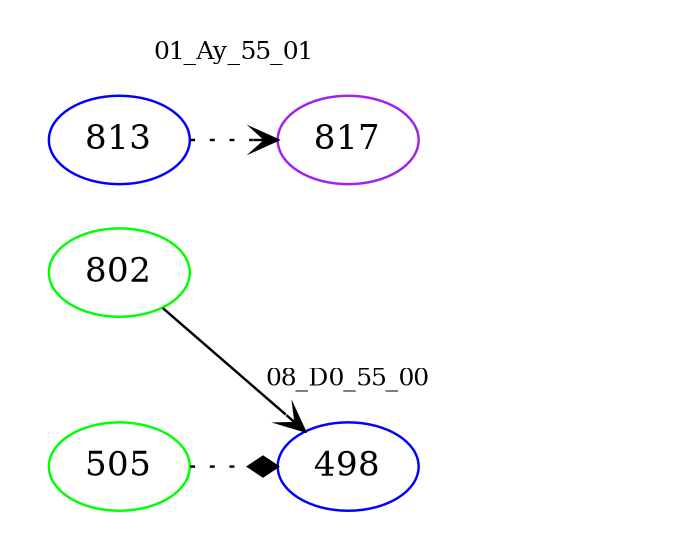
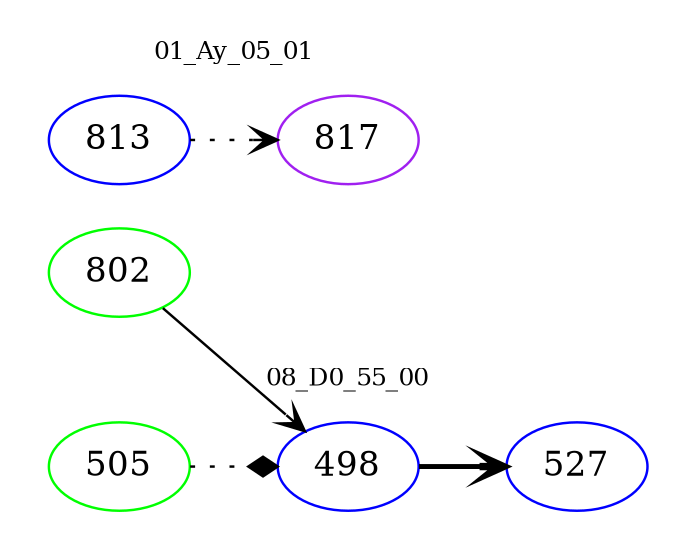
(234, 53) -> (234, 53)
none -> (577, 467)
